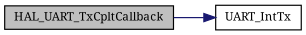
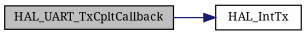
(258, 18) -> (258, 18)
